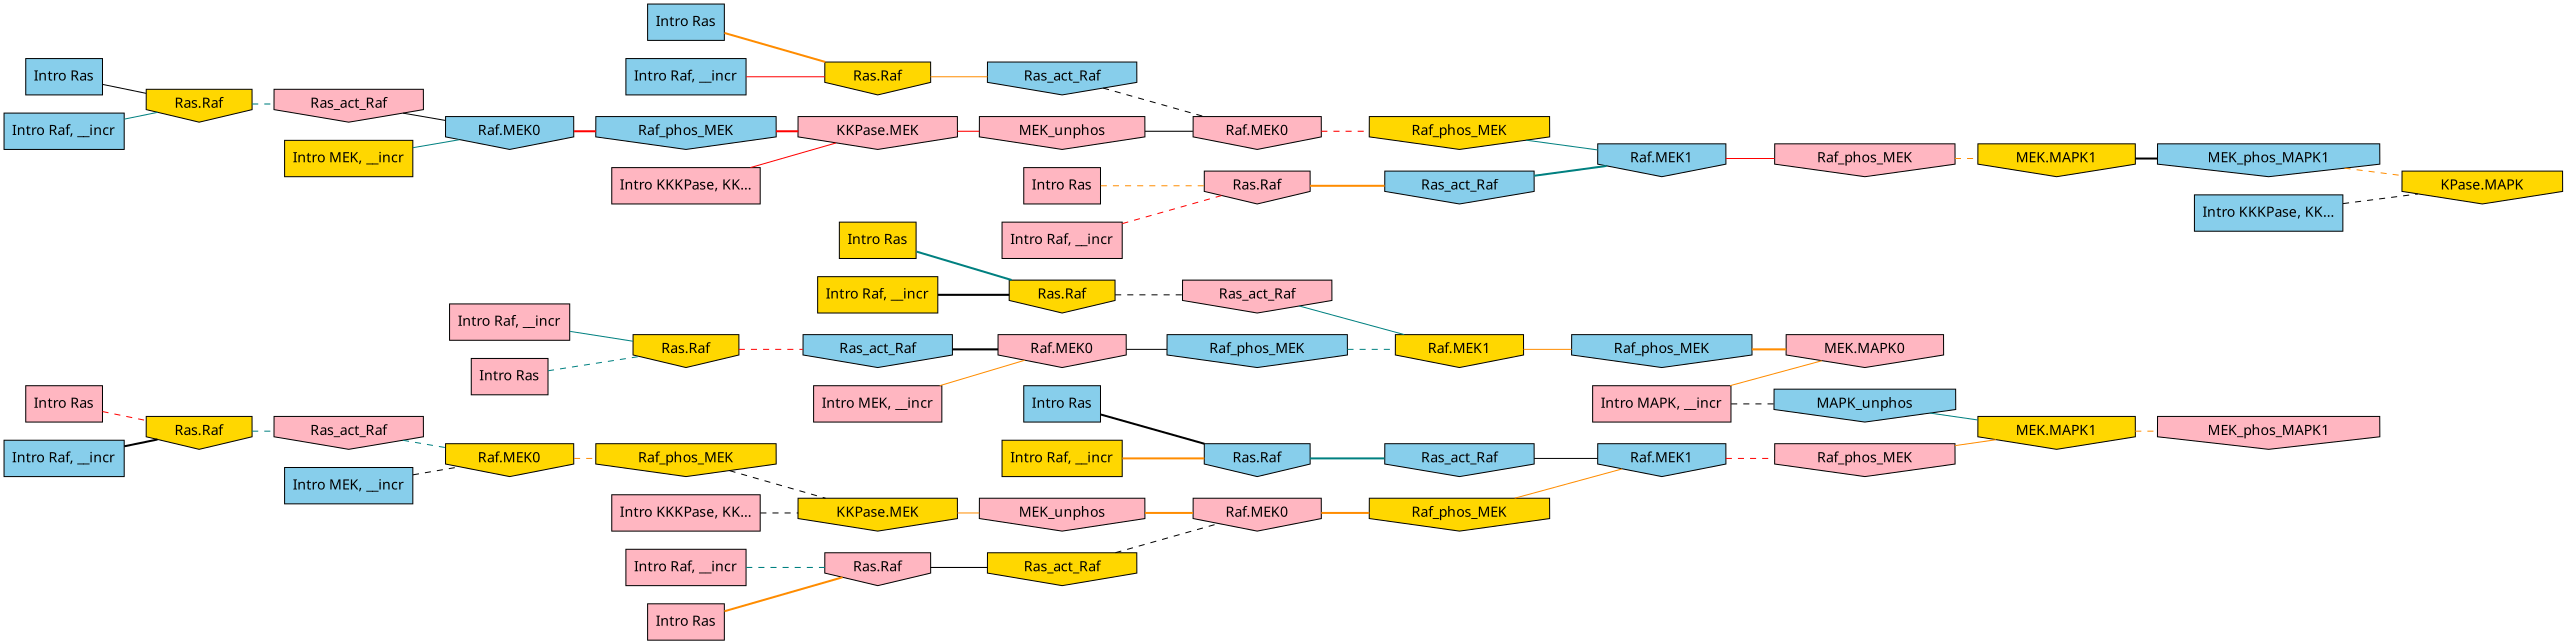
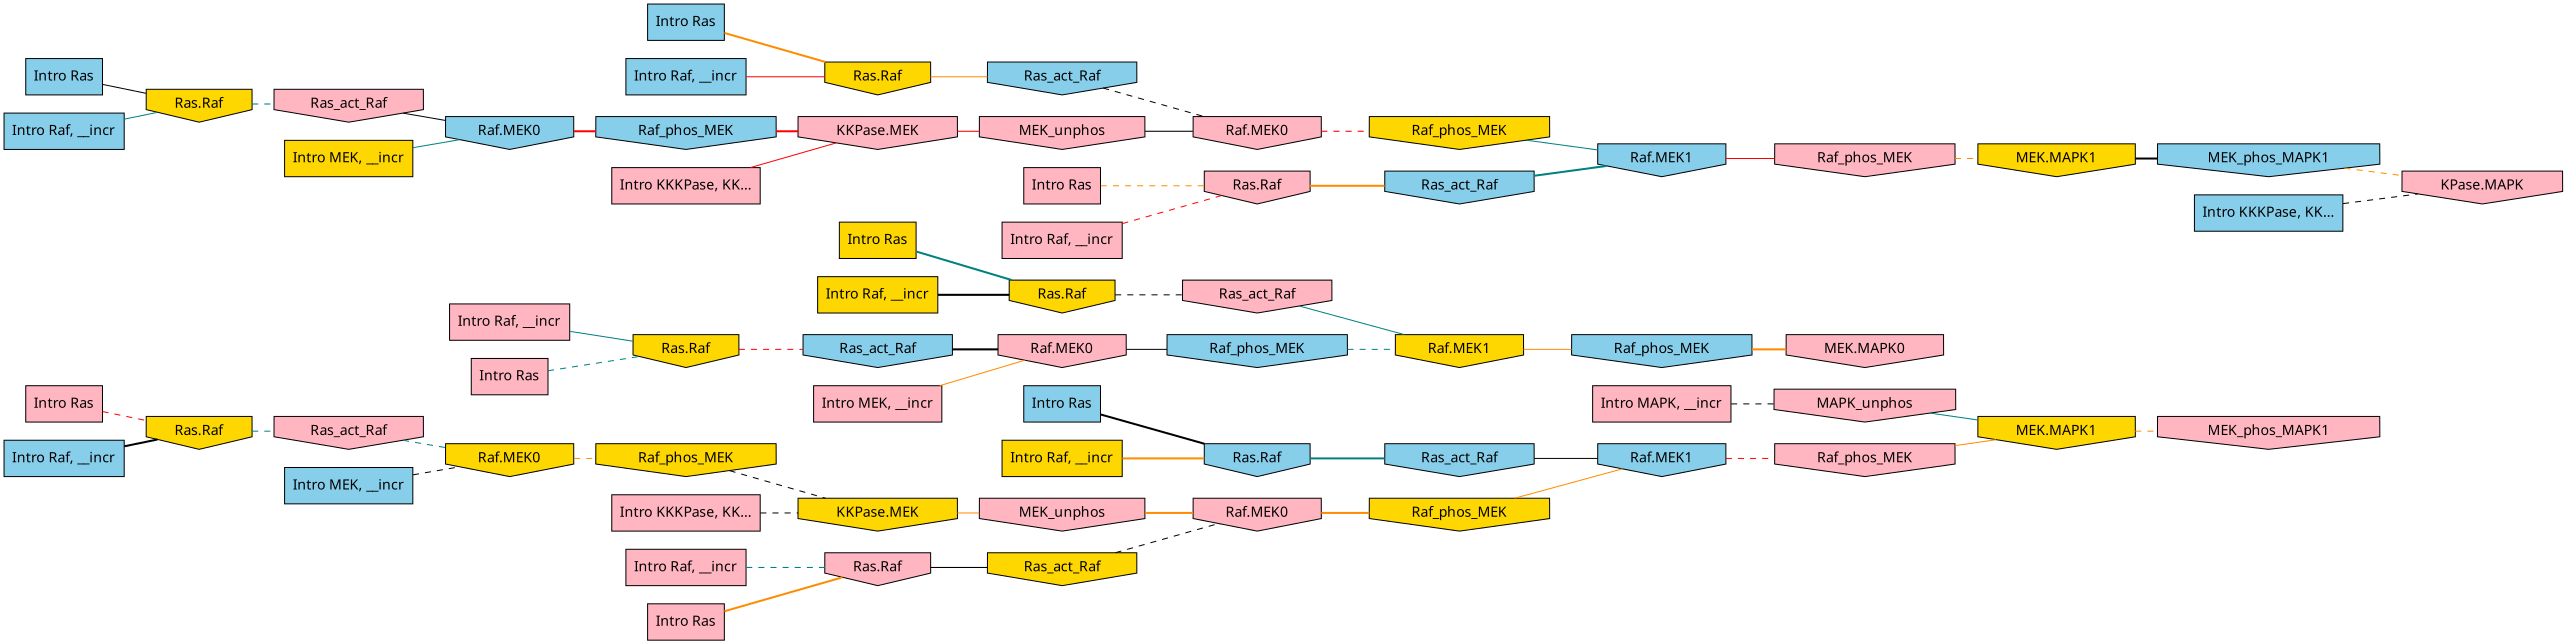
(2482, 186) -> (2482, 186)
(1776, 373) -> none
(1865, 404) -> (1865, 404)
